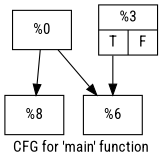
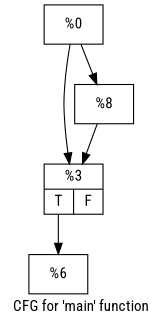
(74, 68) -> (64, 99)
none -> (92, 139)
